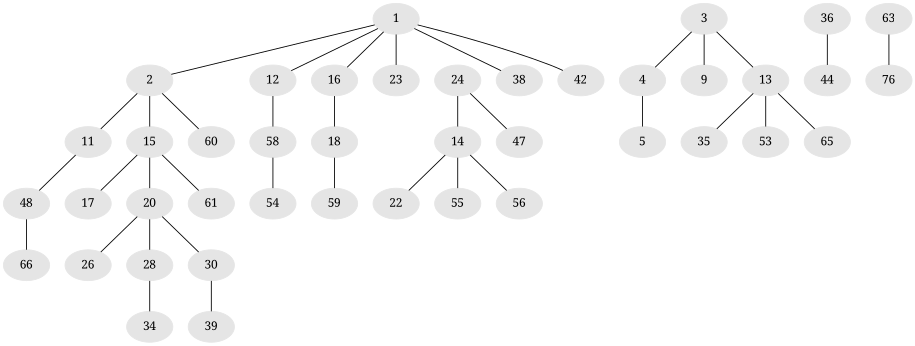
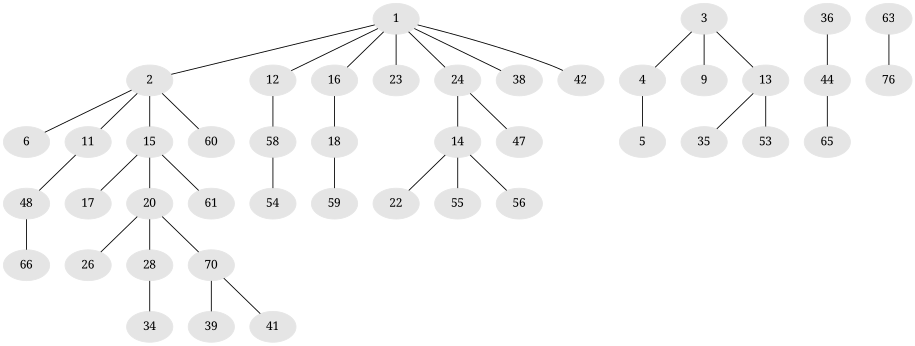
none -> (427, 50)
(796, 111) -> (827, 111)
none -> (27, 142)
(211, 265) -> (211, 265)
none -> (273, 327)
